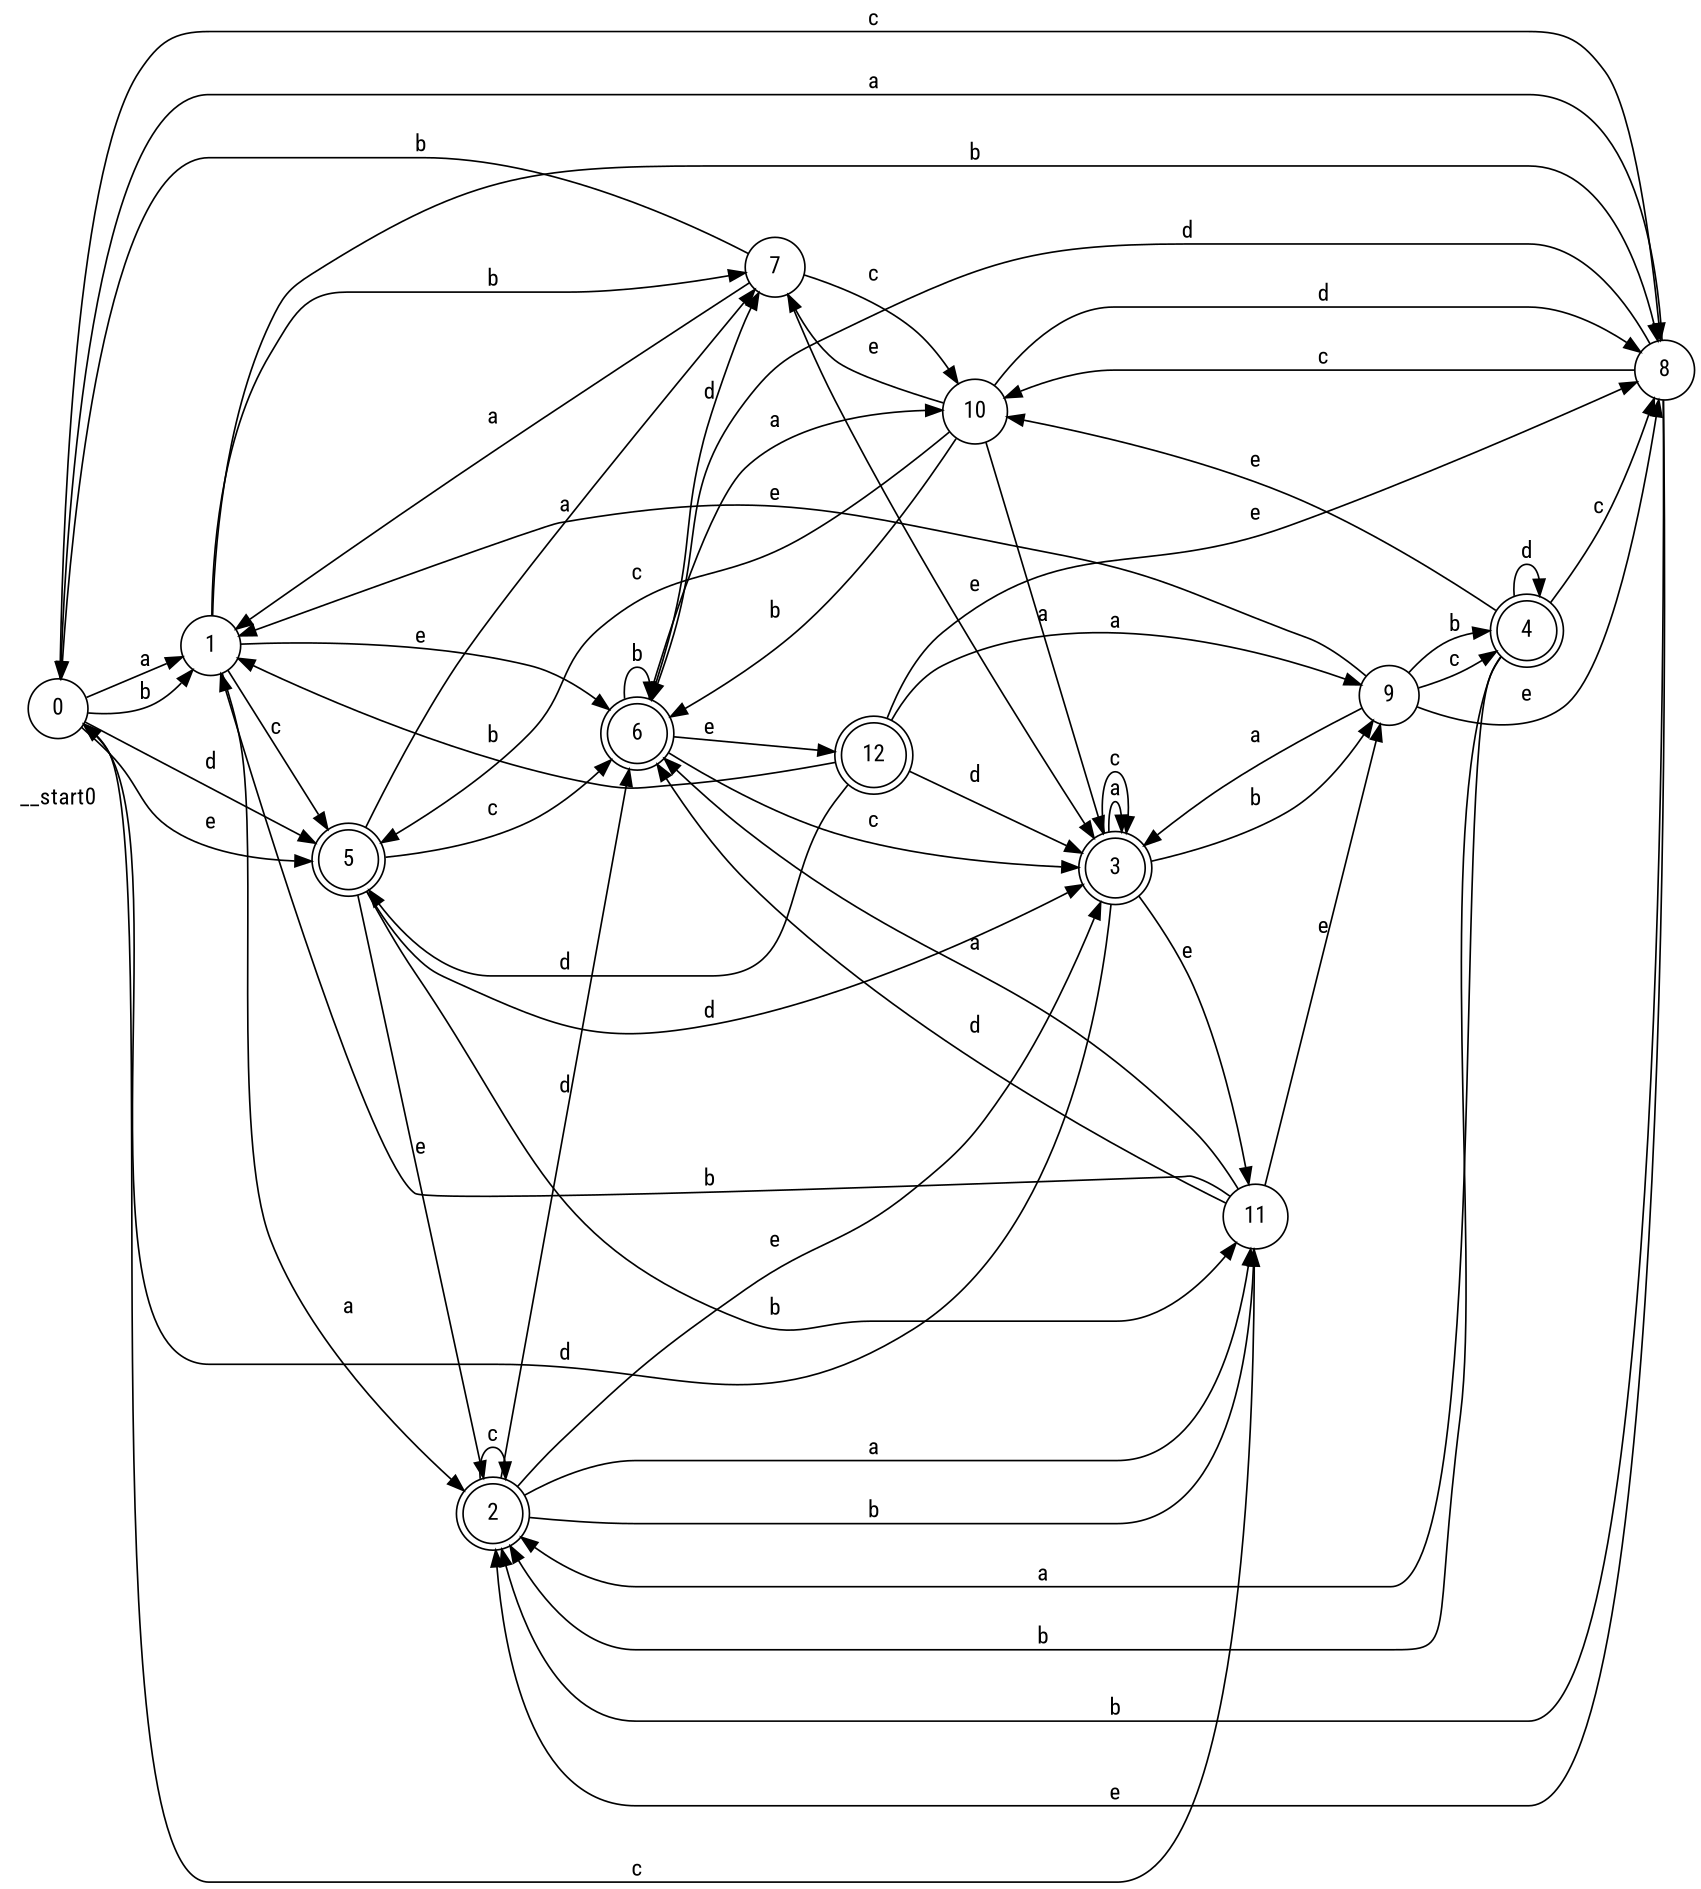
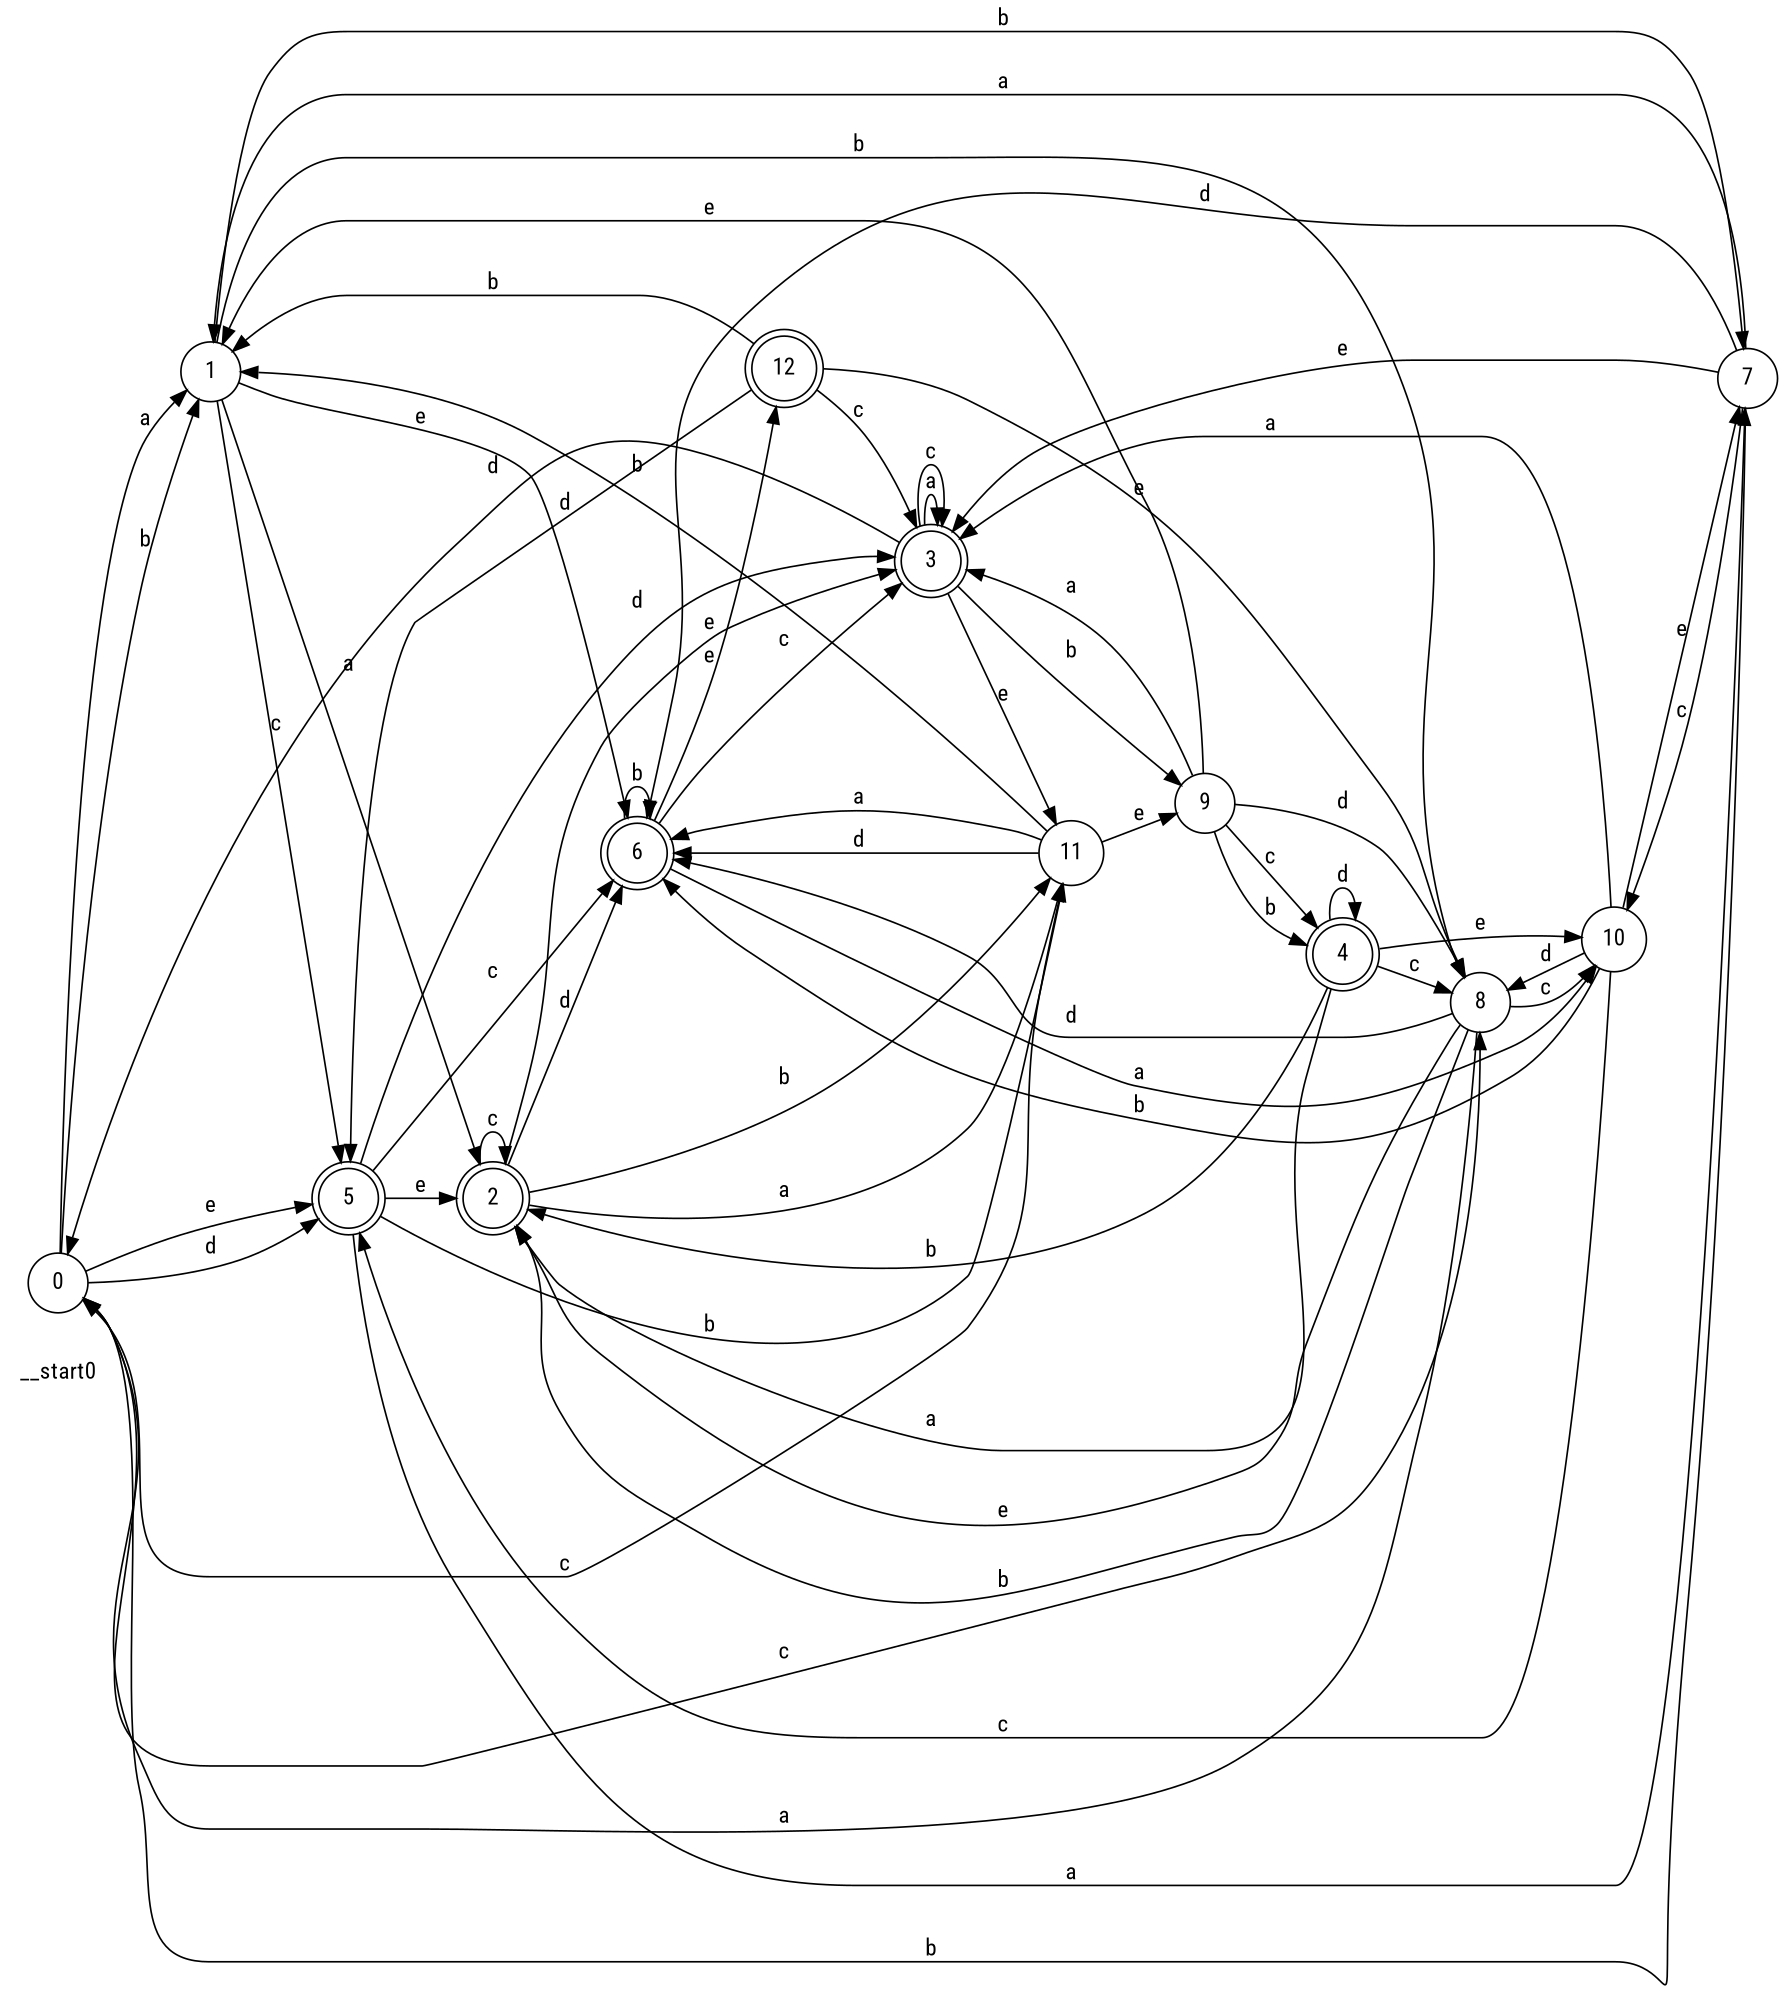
(699, 461) -> (1002, 195)
(1106, 633) -> none
(1527, 695) -> (1343, 803)
(975, 776) -> (859, 411)
